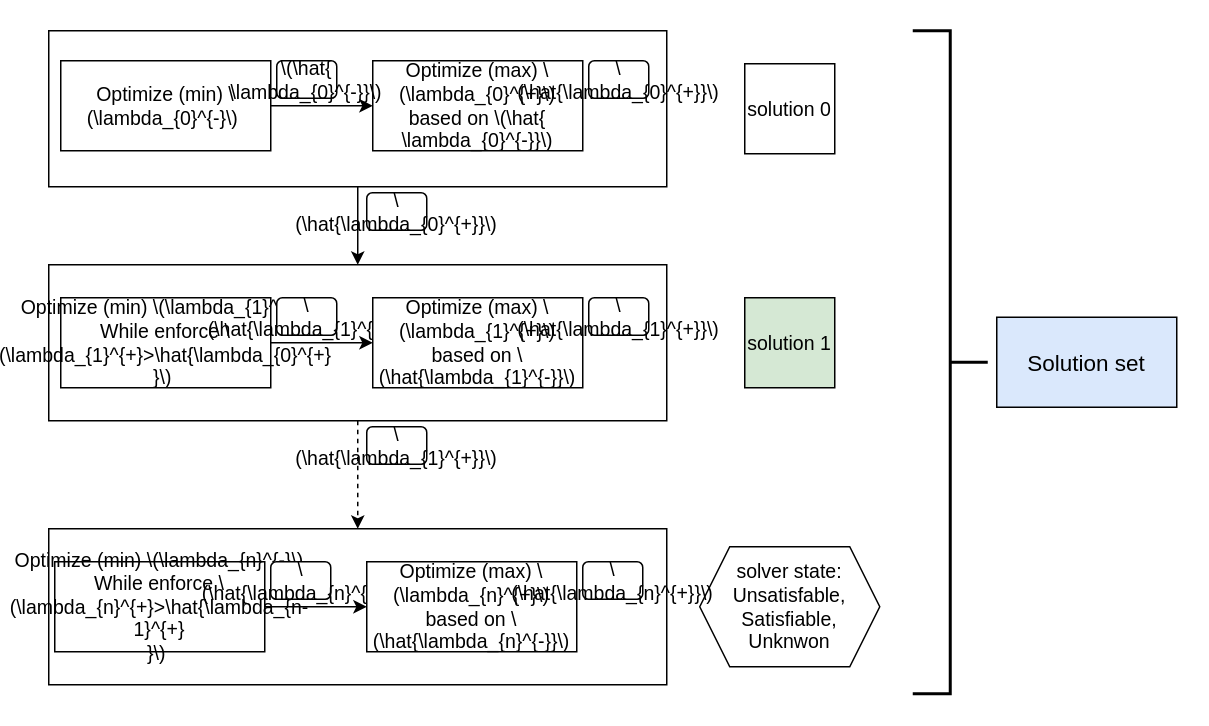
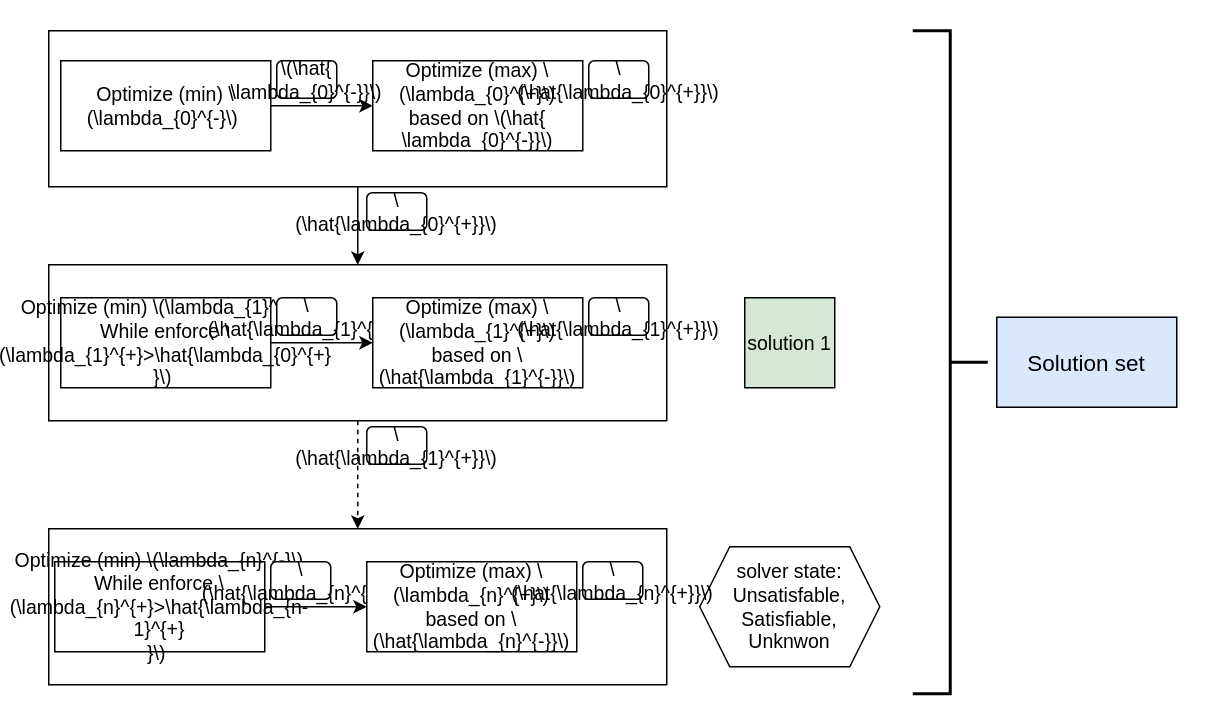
(790, 109) -> none
